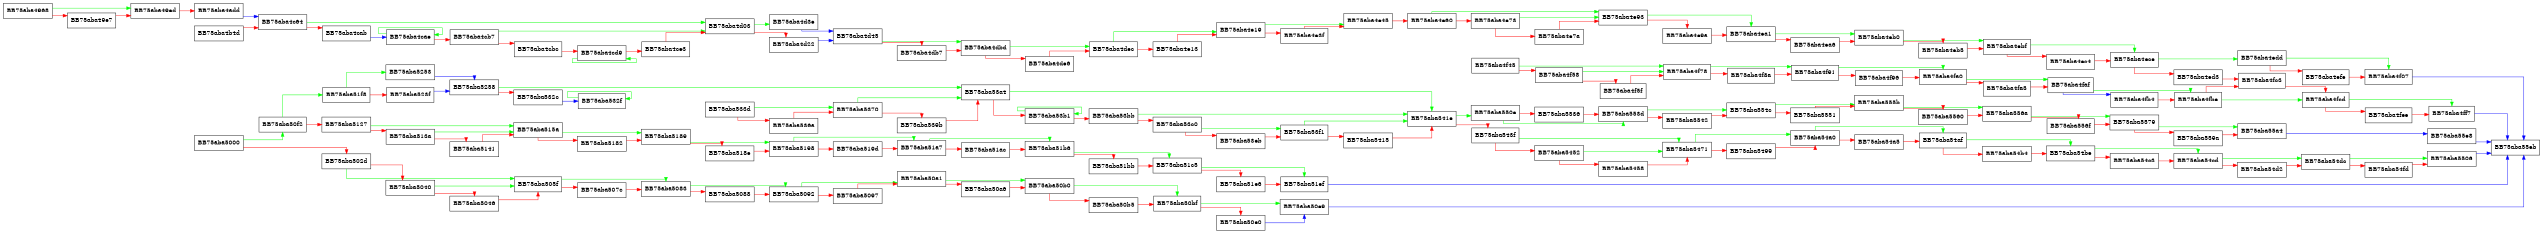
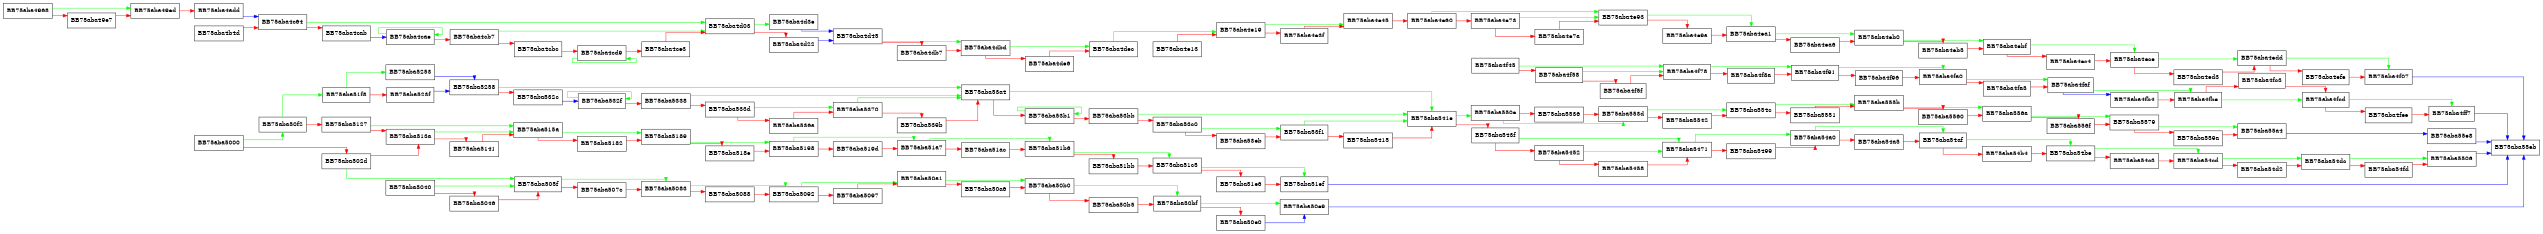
(1143, 49) -> none
(2228, 79) -> (2239, 72)
none -> (666, 101)
(392, 165) -> (398, 155)
